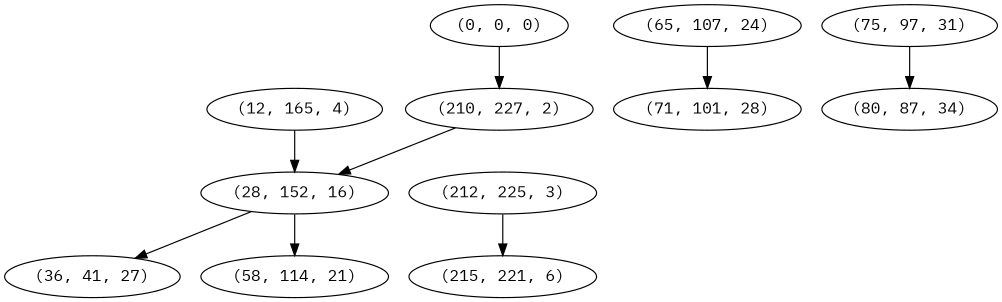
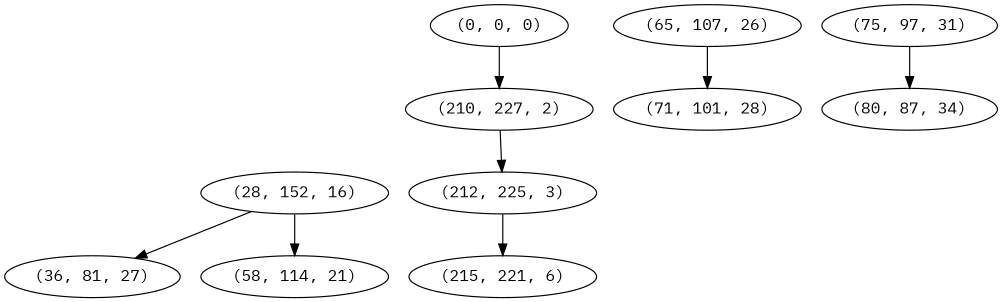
(707, 26) -> (707, 26)
(295, 109) -> none
(402, 149) -> (501, 145)
(92, 277) -> (92, 277)
